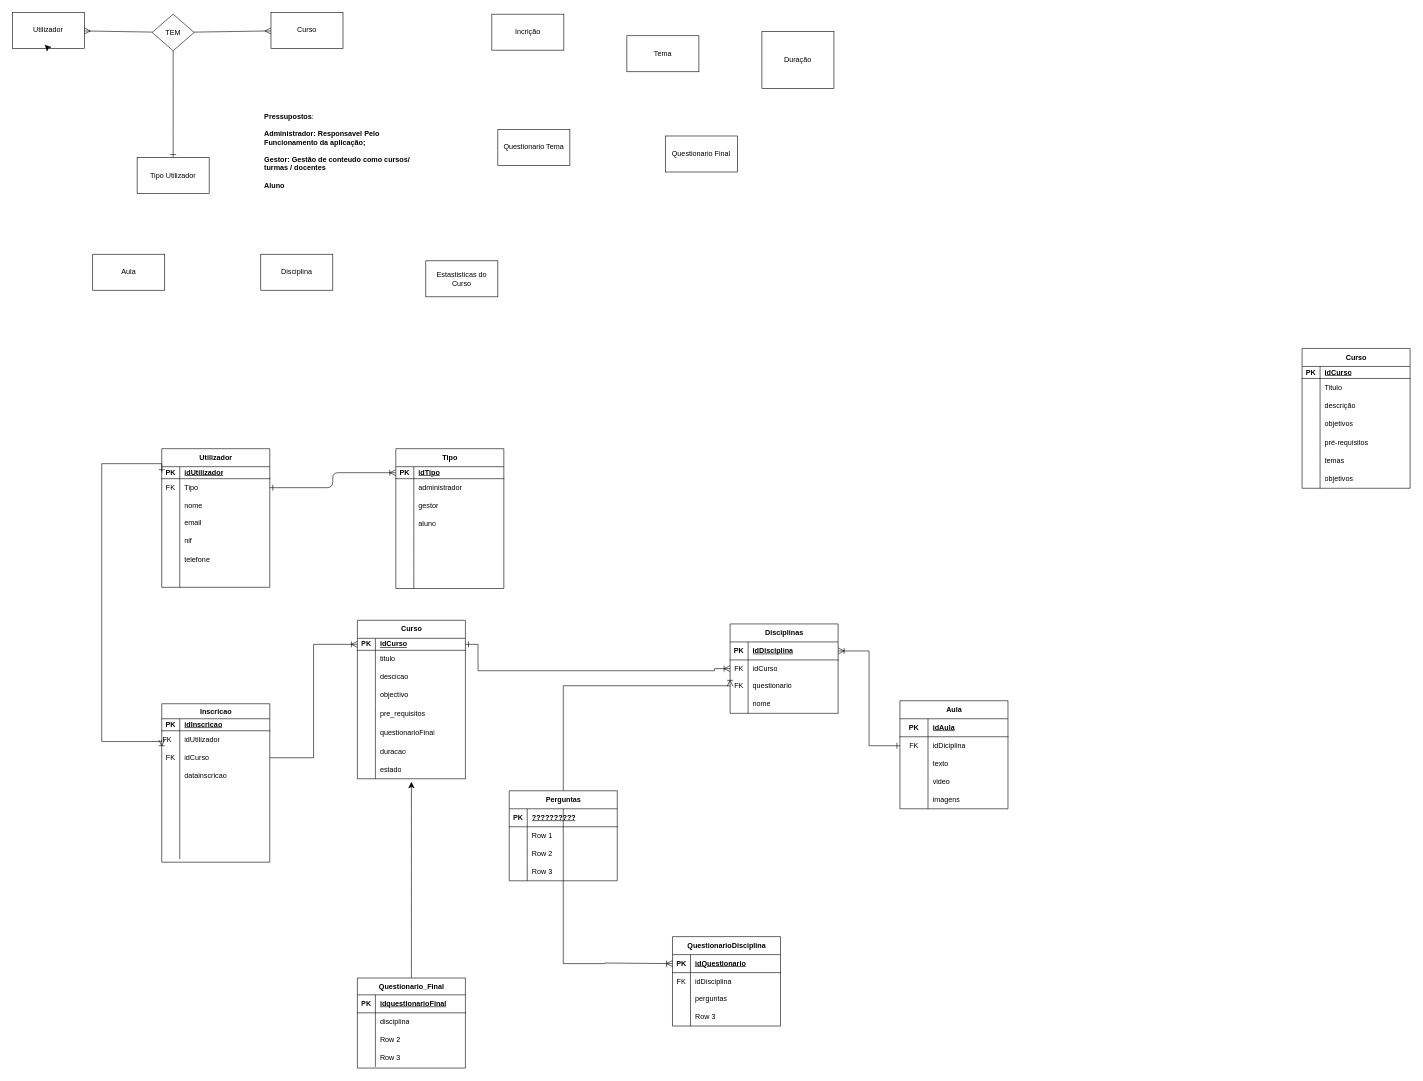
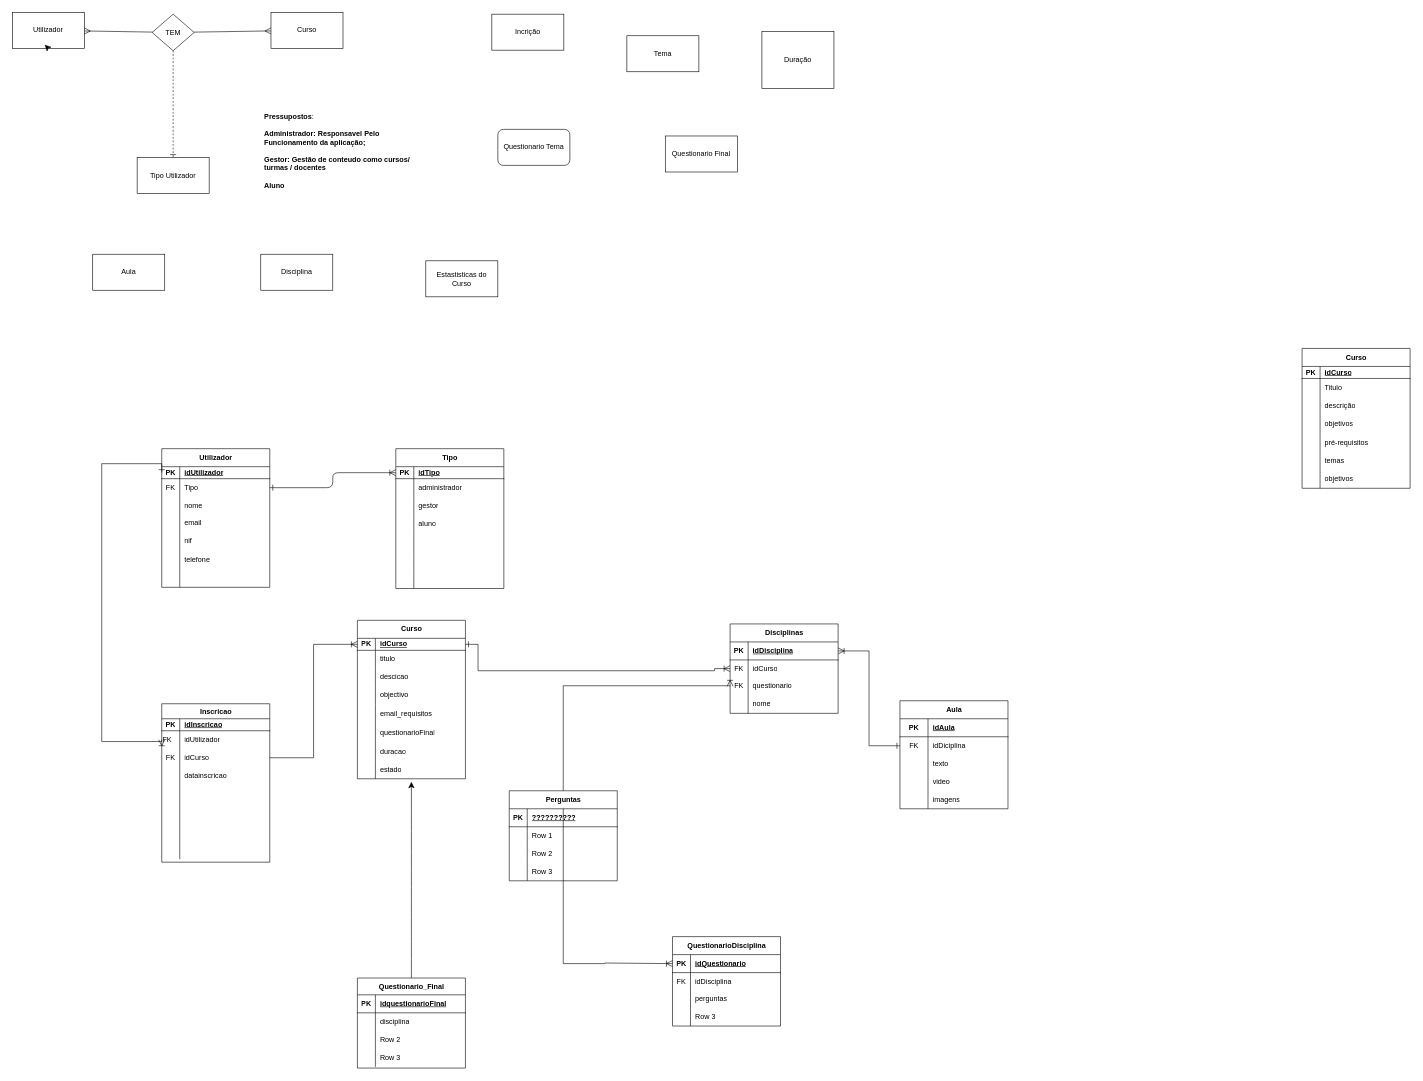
(173, 104) -> (173, 104)
(534, 147) -> (534, 147)
(406, 714) -> (409, 714)
